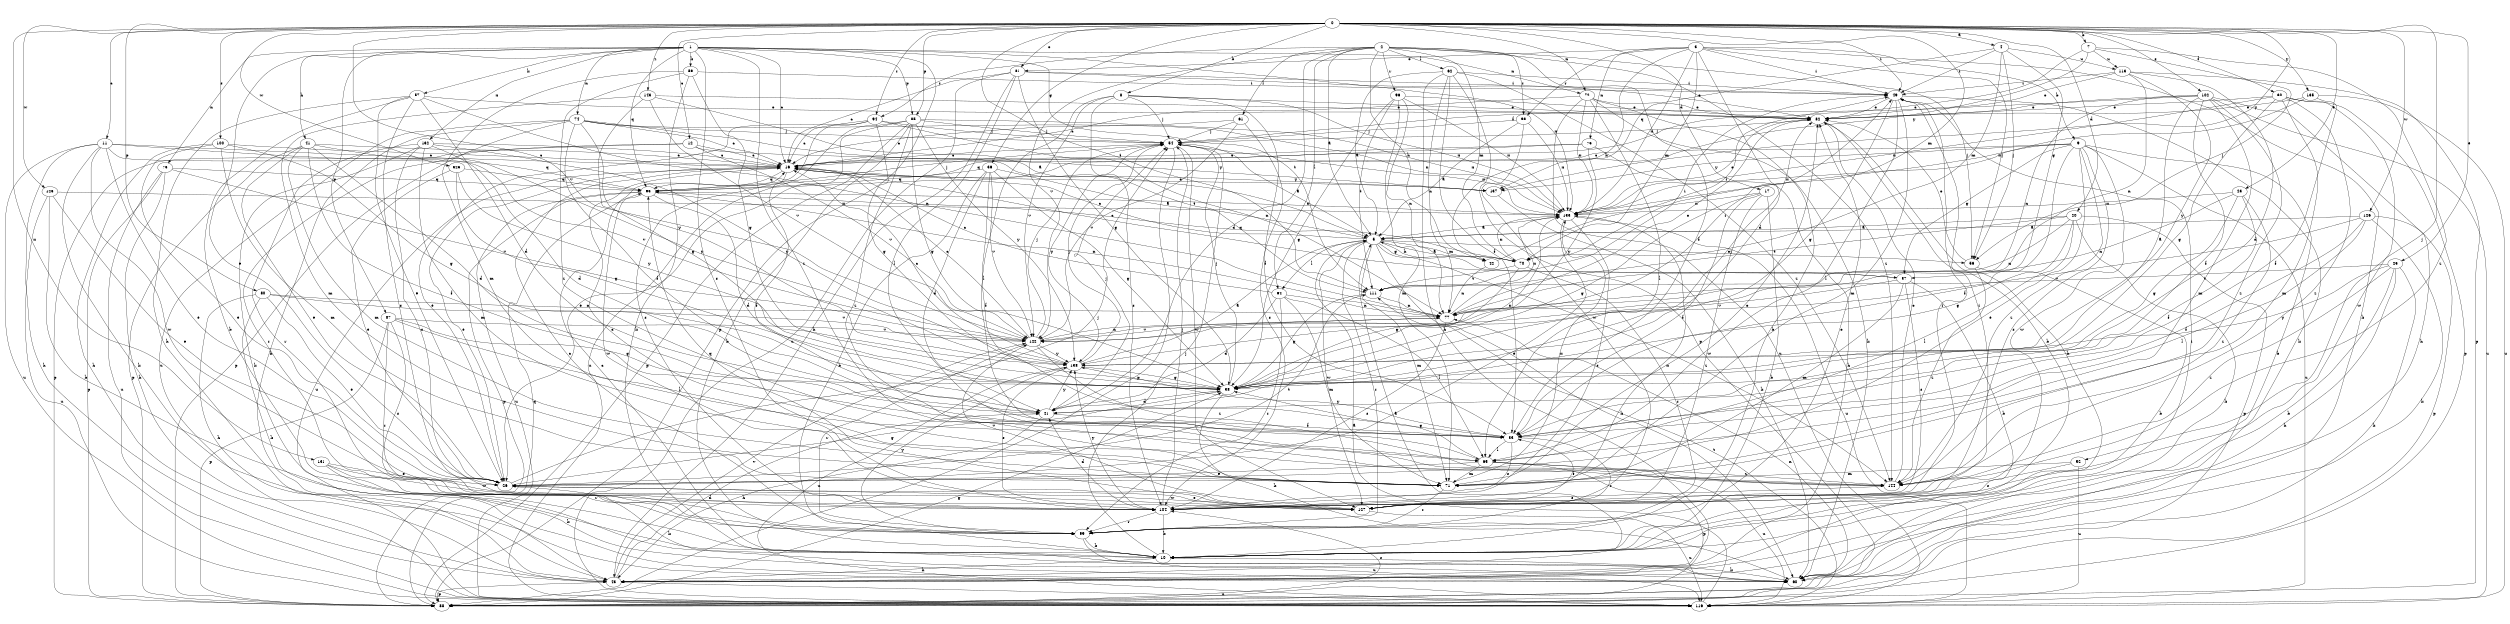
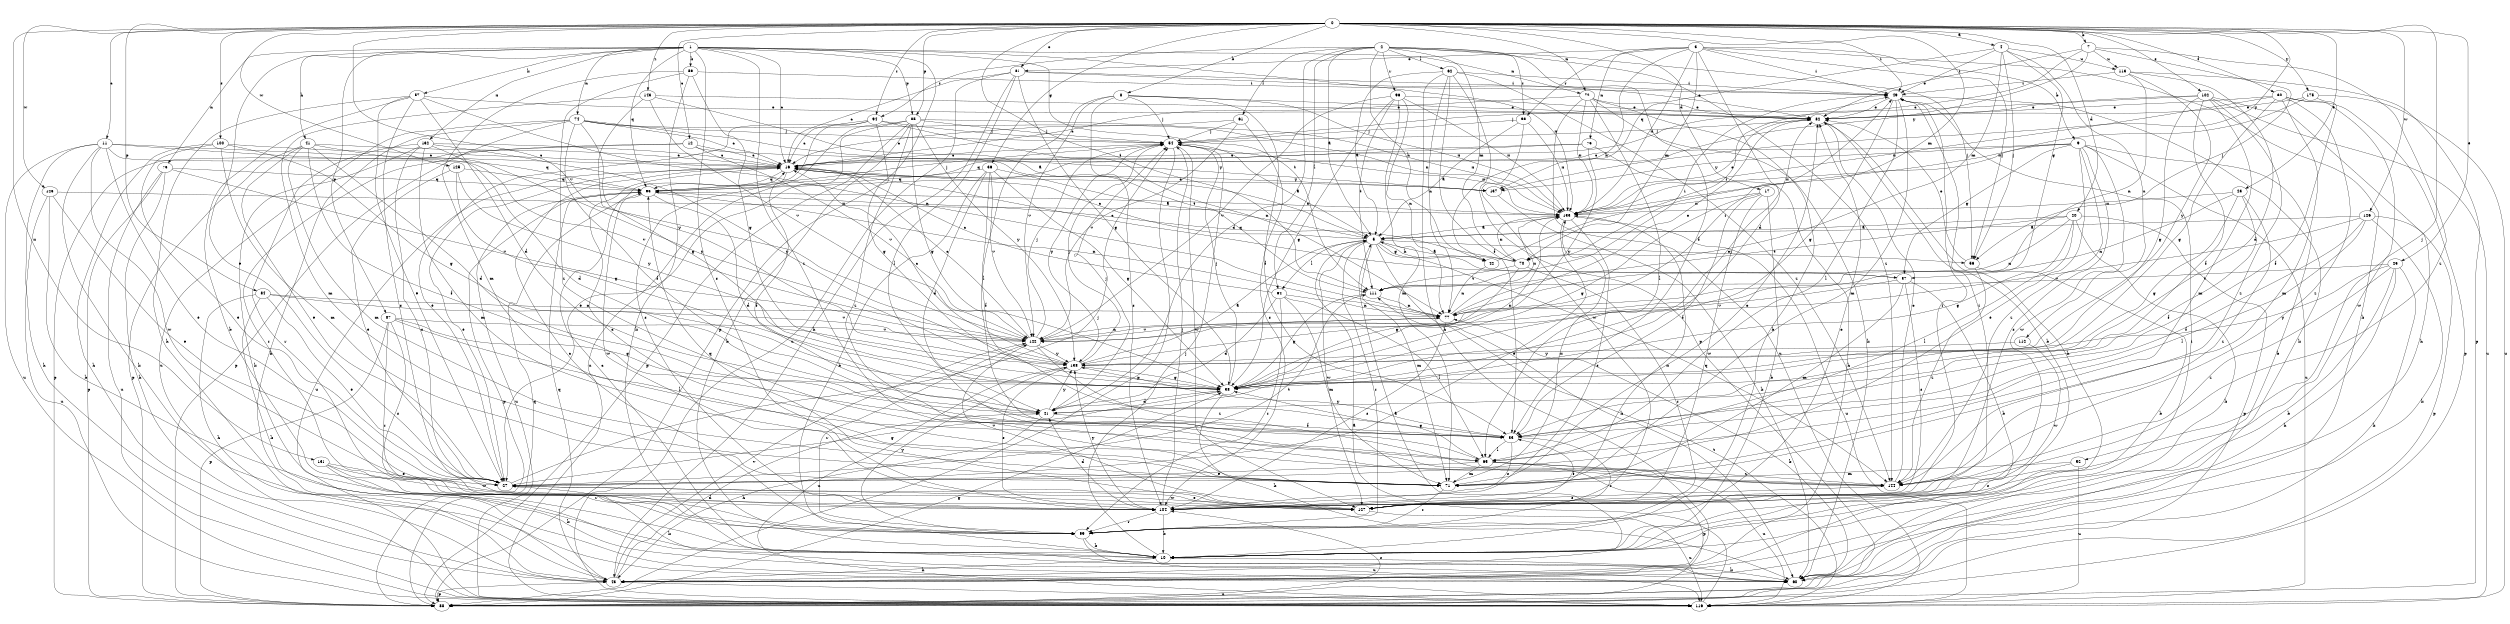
(1091, 93) -> (1225, 206)
(2310, 95) -> (2310, 95)
(1988, 104) -> (1965, 73)
(1513, 119) -> (1513, 119)
(457, 168) -> (457, 168)
(2160, 240) -> (2160, 240)
(1443, 252) -> none
(1998, 267) -> none
(263, 294) -> (263, 294)
(1828, 312) -> none
none -> (2022, 342)
(1706, 366) -> (1706, 366)
none -> (554, 379)
(1790, 462) -> (1790, 462)
(505, 486) -> (505, 486)
